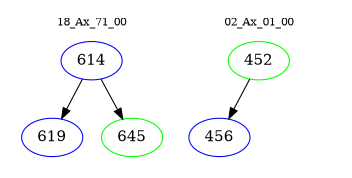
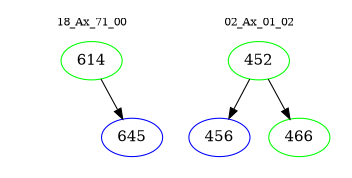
(259, 23) -> (259, 23)
(92, 61) -> (92, 61)
(52, 137) -> none
(132, 137) -> (132, 137)
none -> (299, 137)
